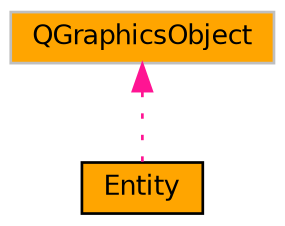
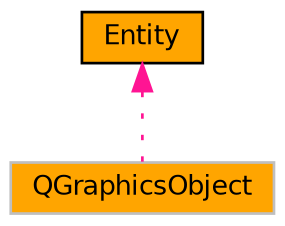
(142, 127) -> (142, 127)
